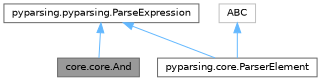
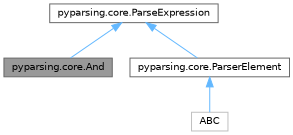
(101, 13) -> (134, 13)
(237, 45) -> (210, 100)
(98, 67) -> (58, 67)
